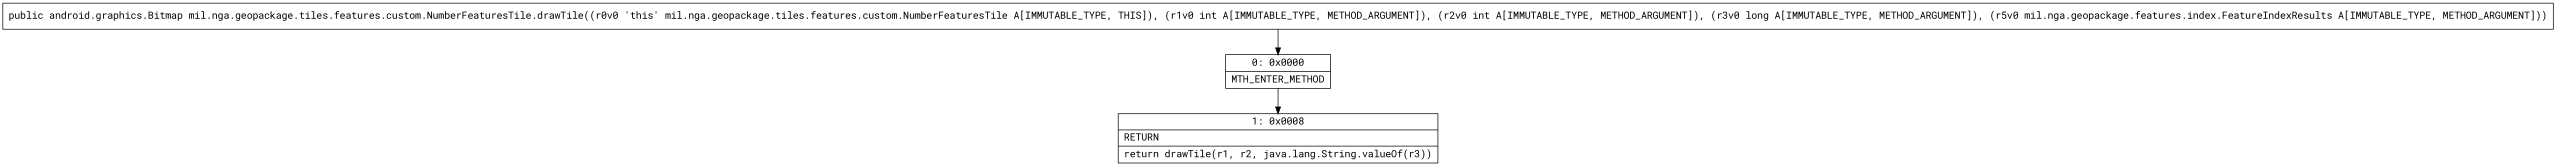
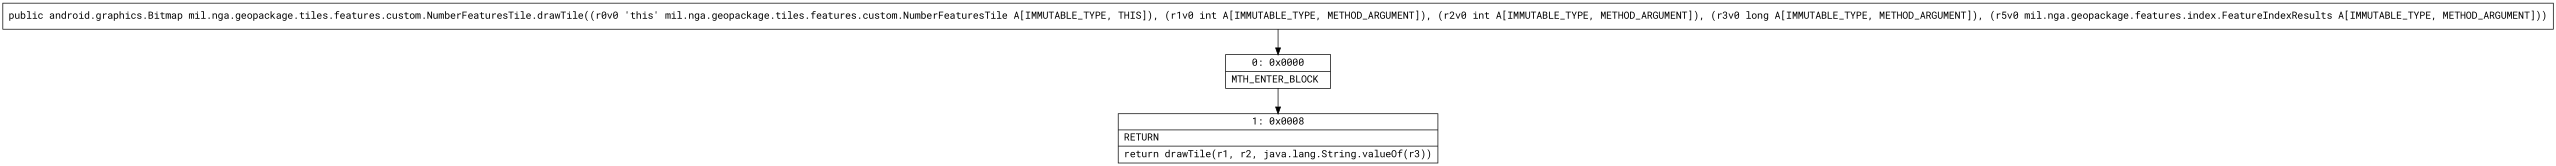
(1278, 80) -> (1275, 80)
